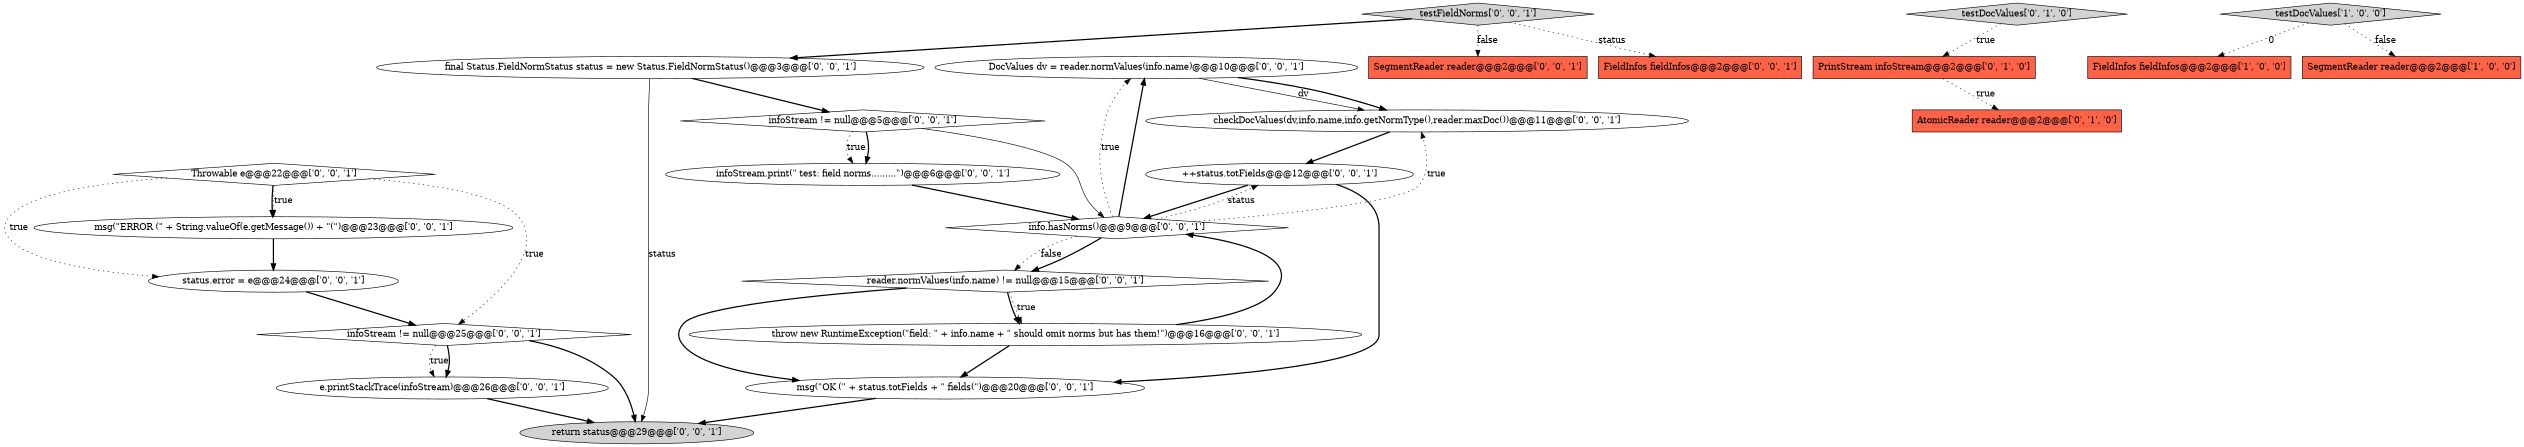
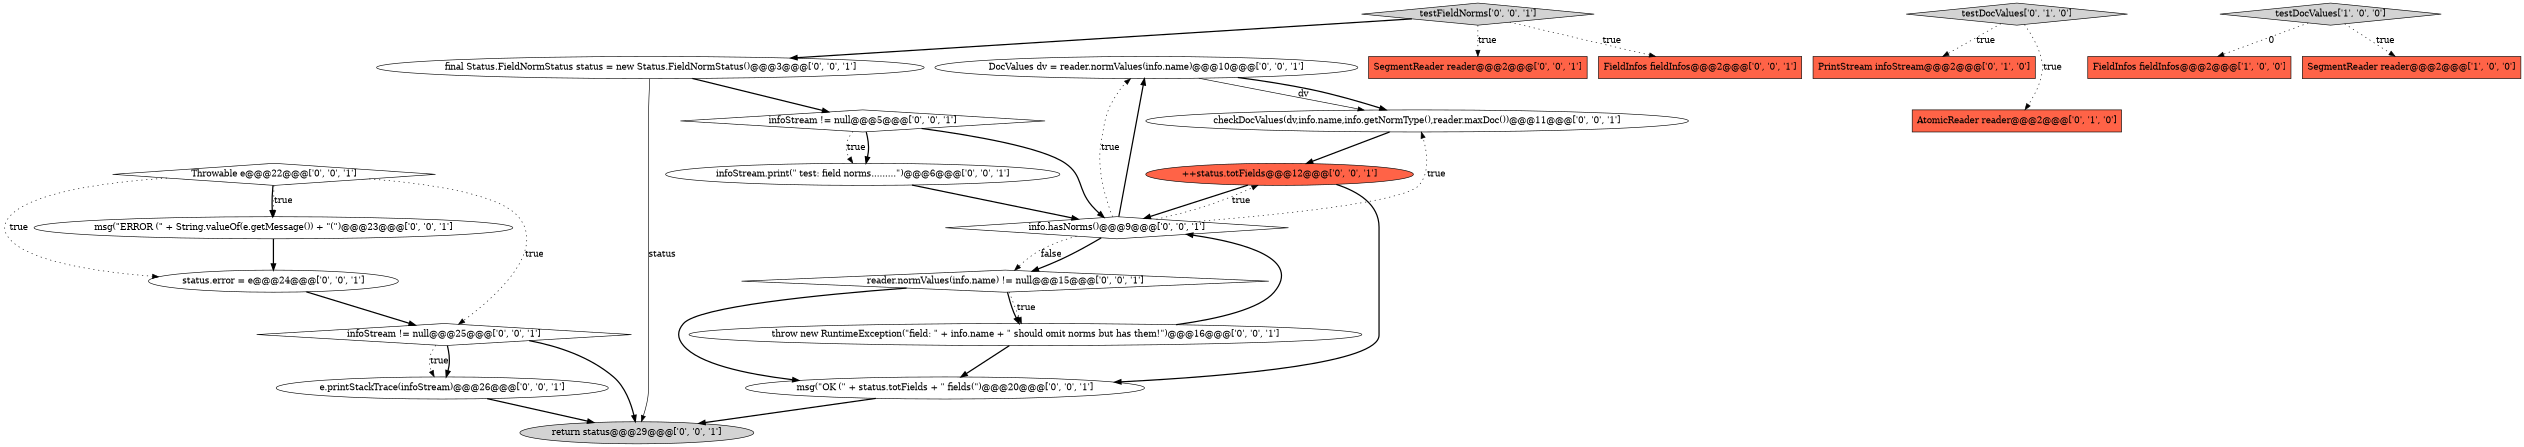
(1487, 41) -> (1487, 41)
(1612, 41) -> (1612, 41)
(2386, 41) -> (2386, 41)
(1968, 93) -> (2042, 64)
(1025, 148) -> (1025, 148)
(1280, 174) -> (1280, 174)
(1241, 201) -> (1241, 201)
